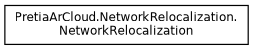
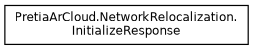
(127, 25) -> (127, 25)
